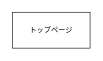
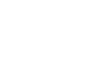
(51, 30) -> none
